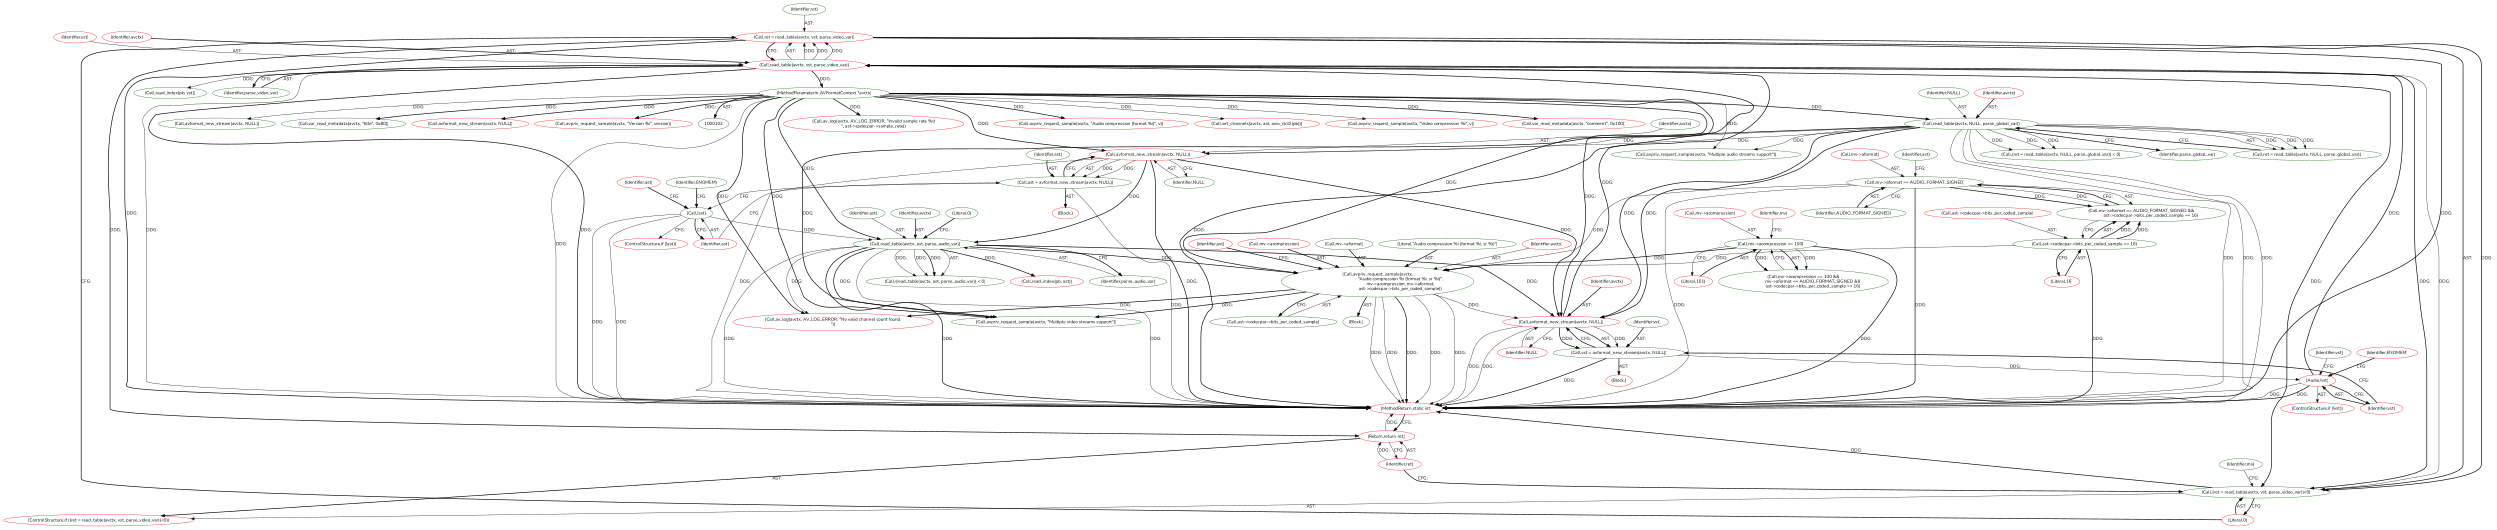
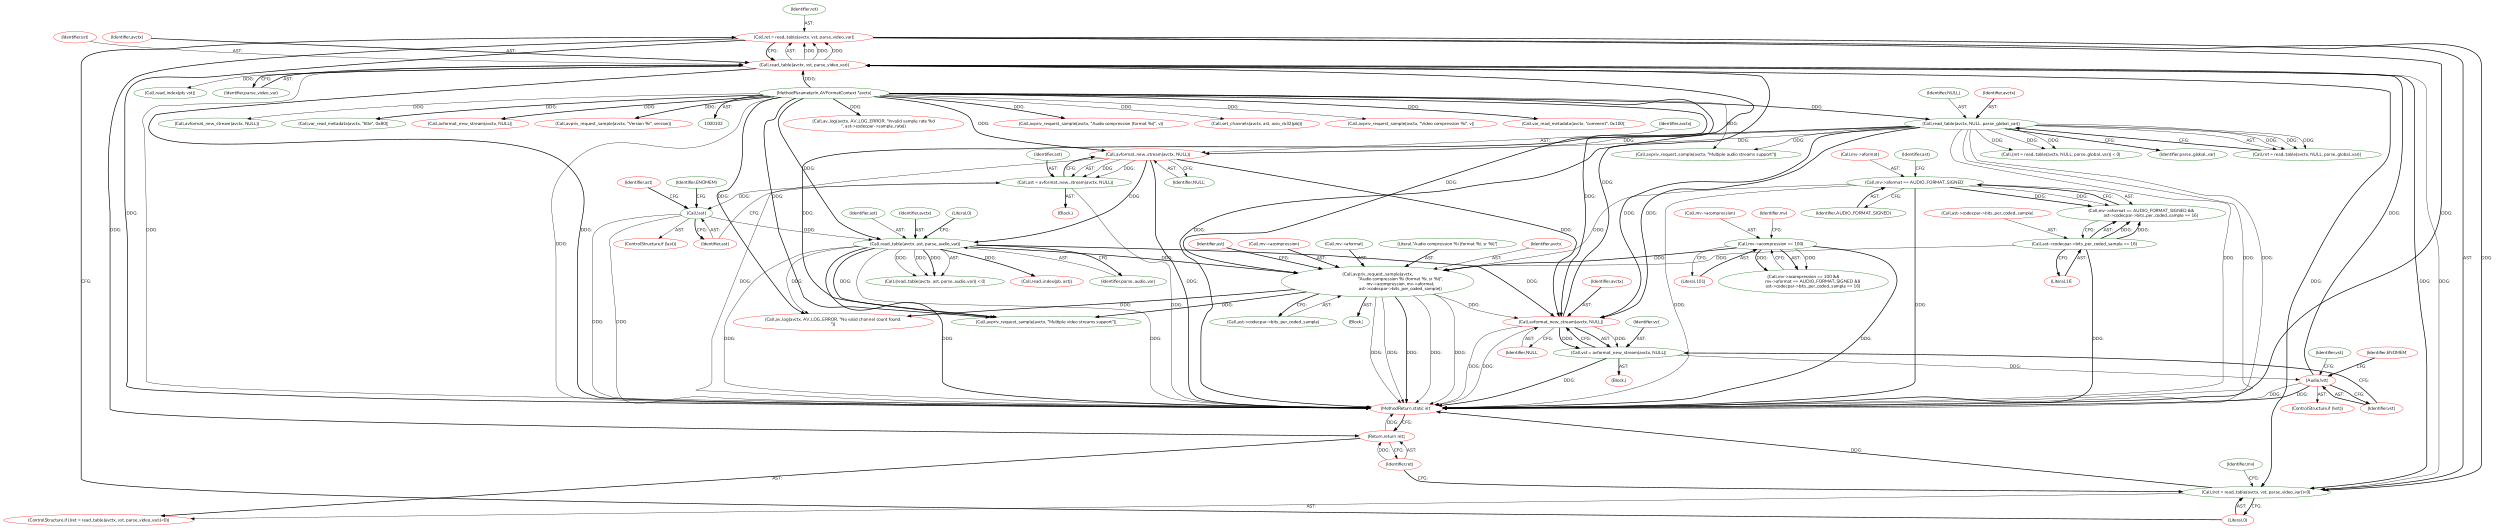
(817, 77) -> (805, 82)
(745, 196) -> (745, 196)
(680, 230) -> (680, 230)
